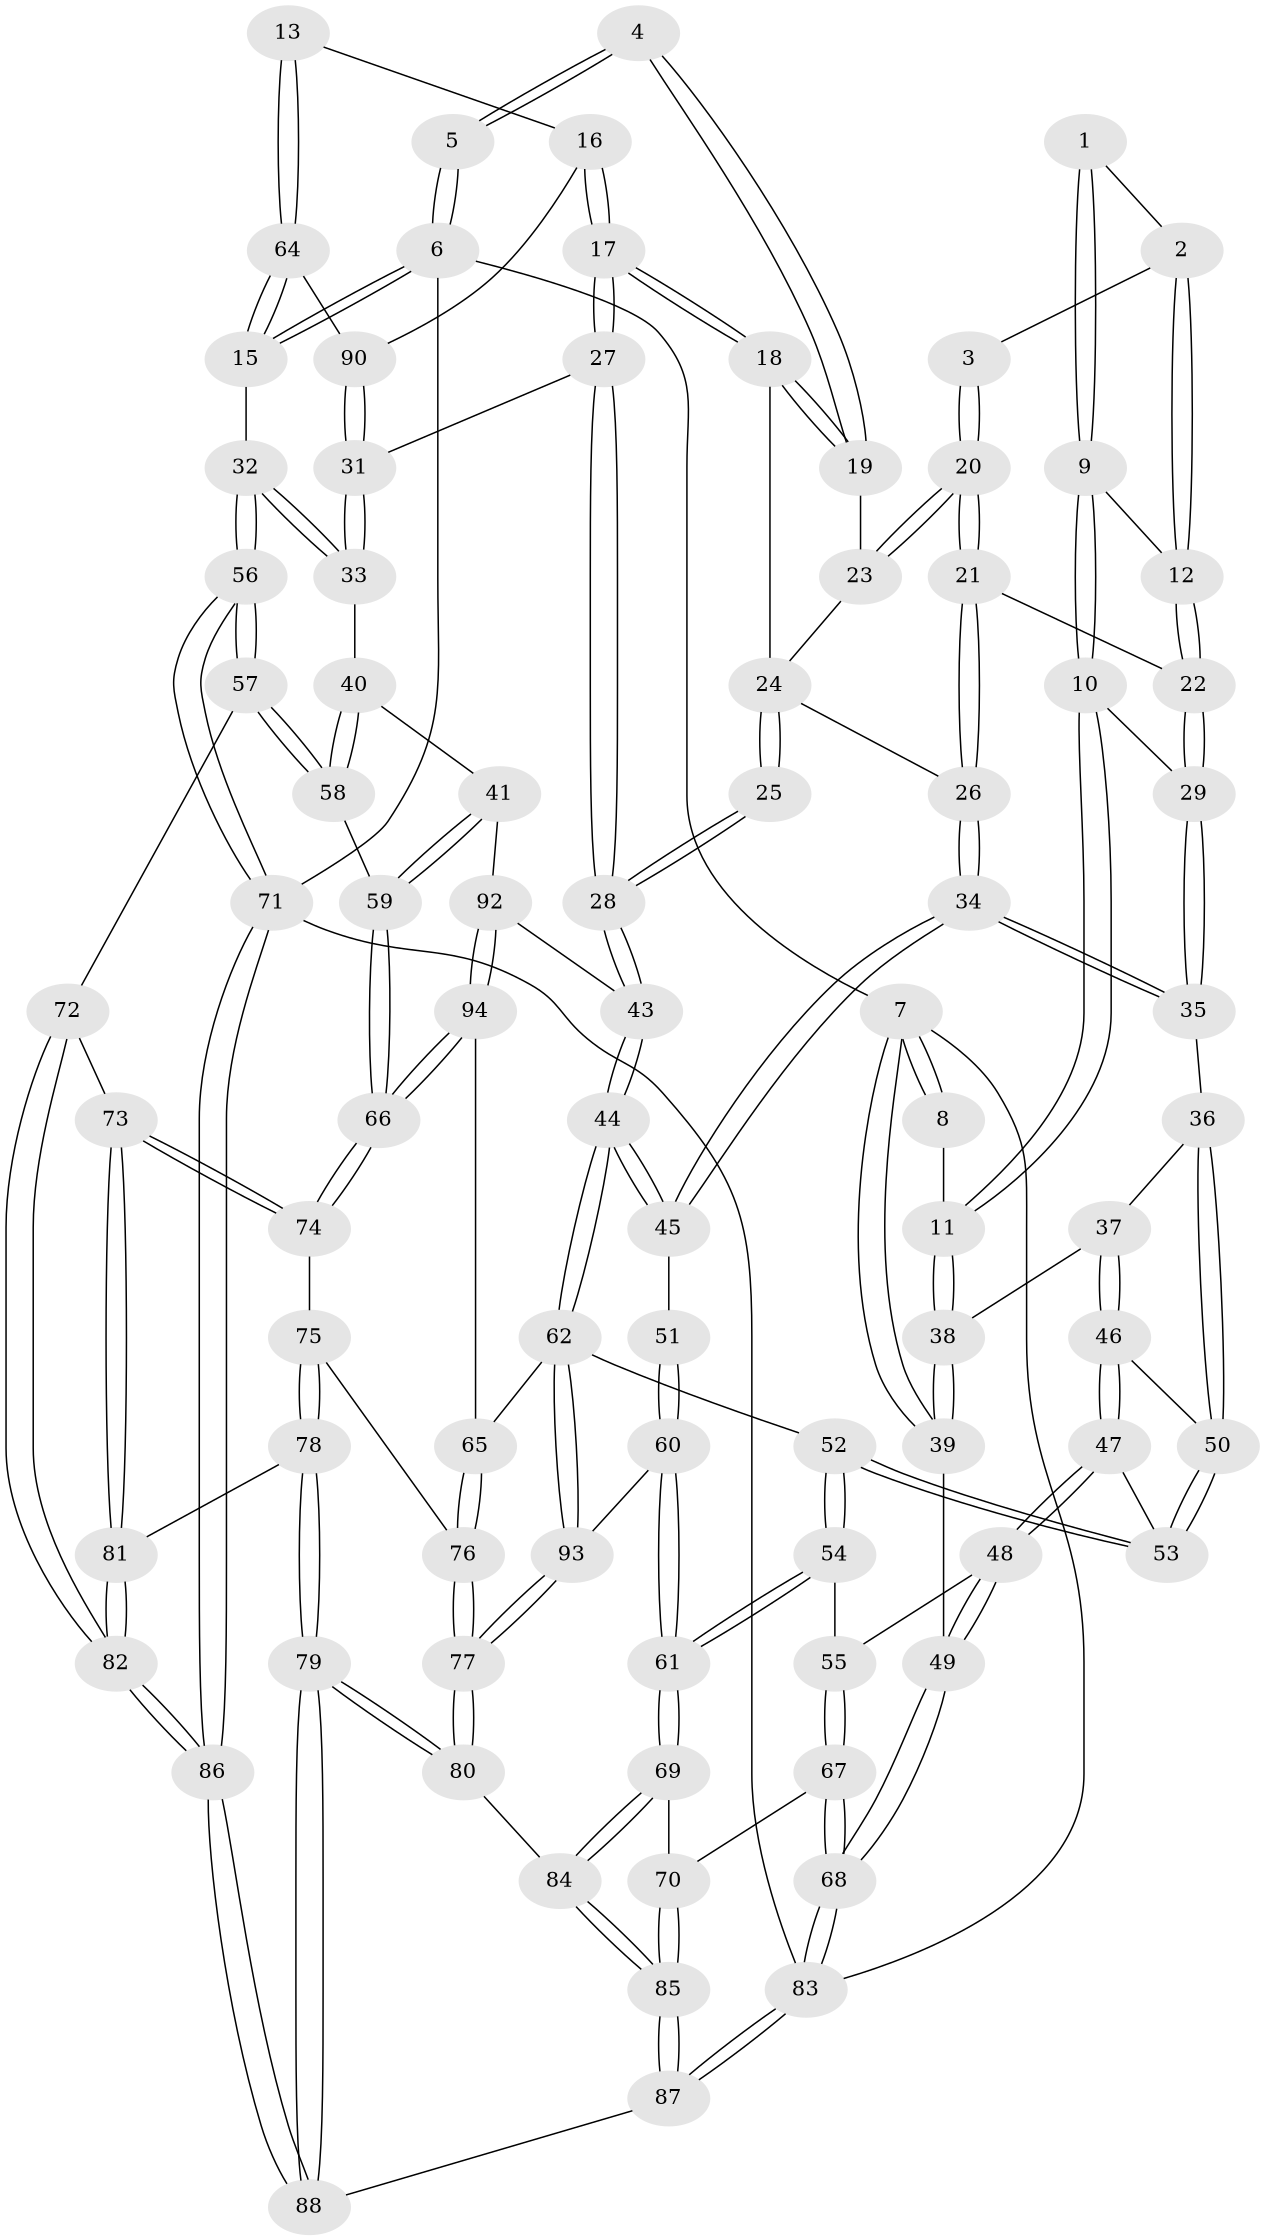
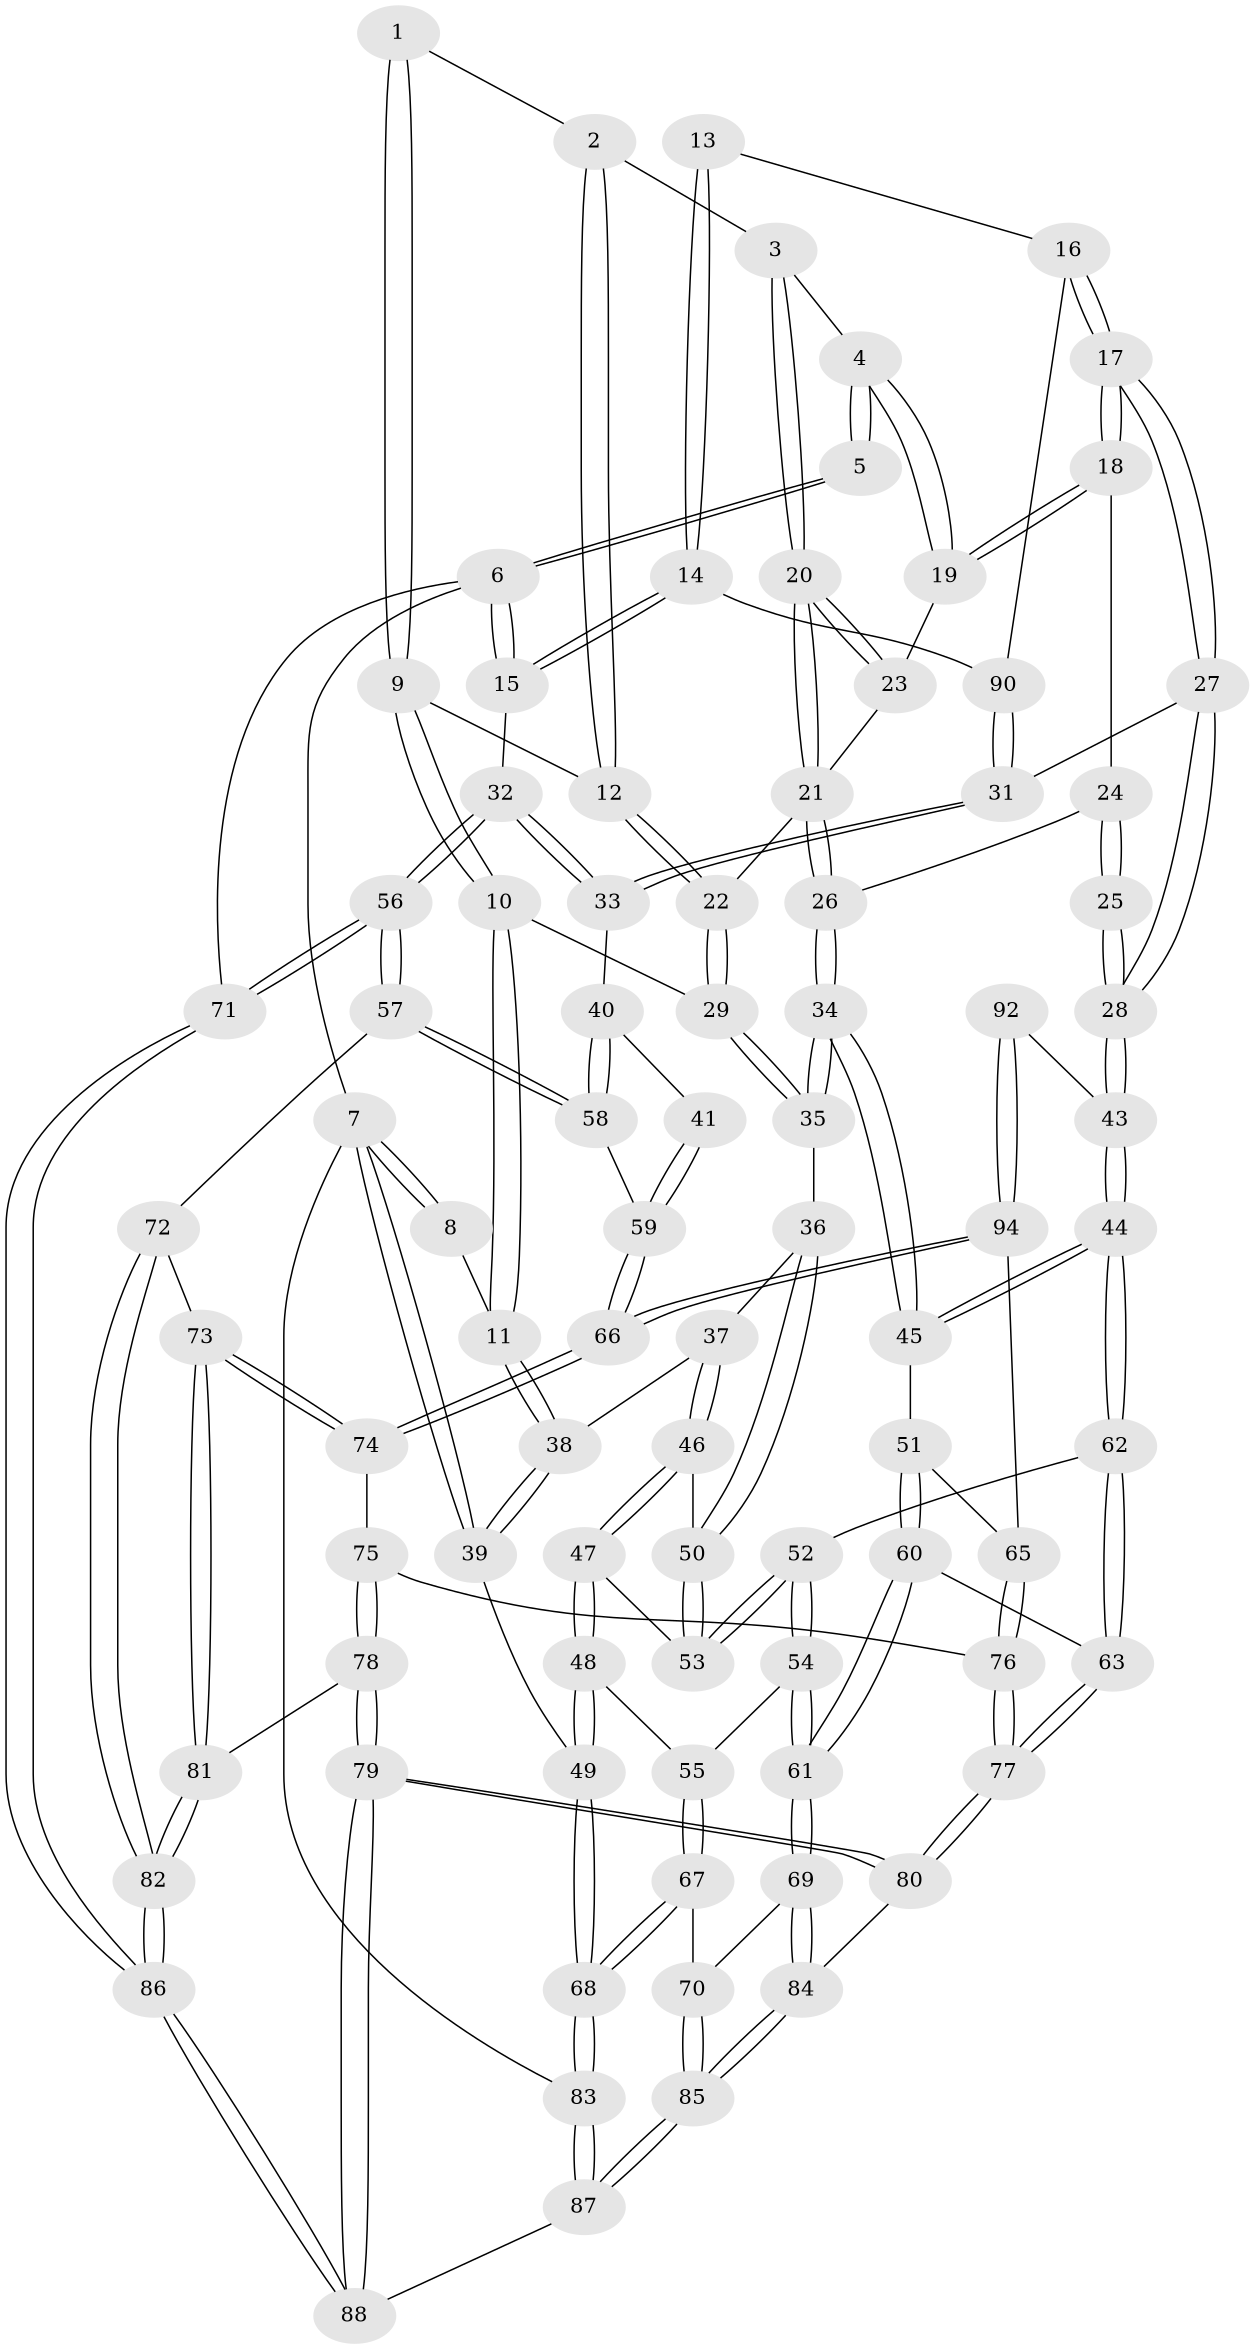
(288, 251) -> (691, 577)
none -> (818, 305)
(815, 631) -> (854, 740)
(495, 849) -> none
(751, 1314) -> none
(518, 1392) -> (965, 1501)
(572, 1555) -> (1113, 1664)
